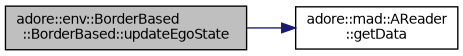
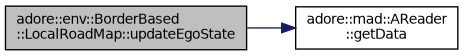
(126, 28) -> (126, 28)
